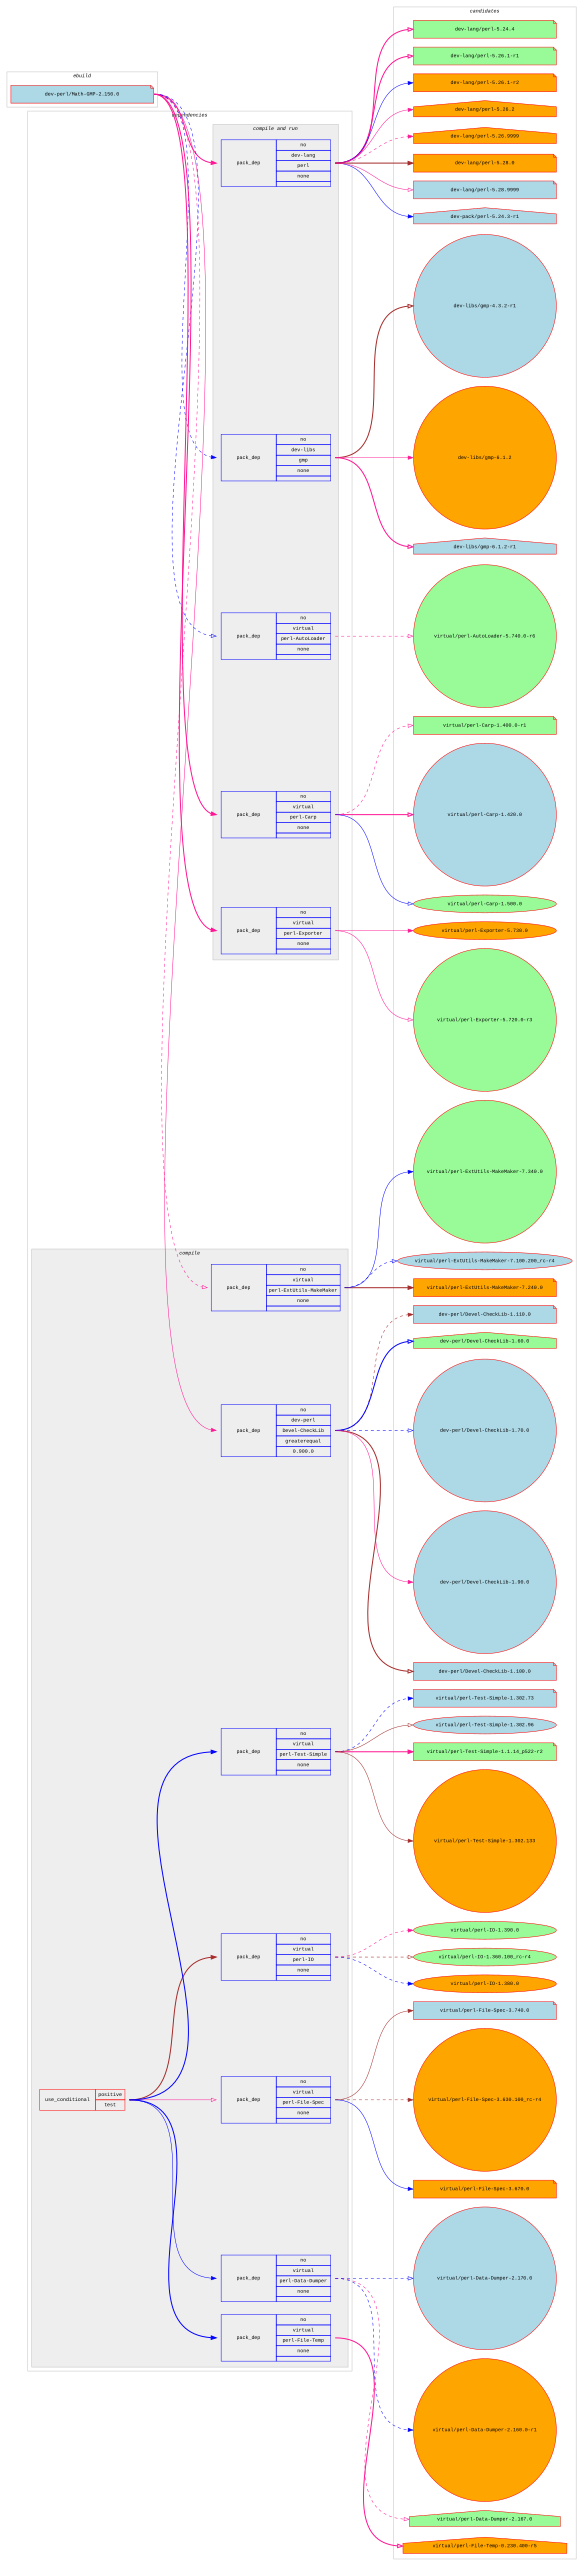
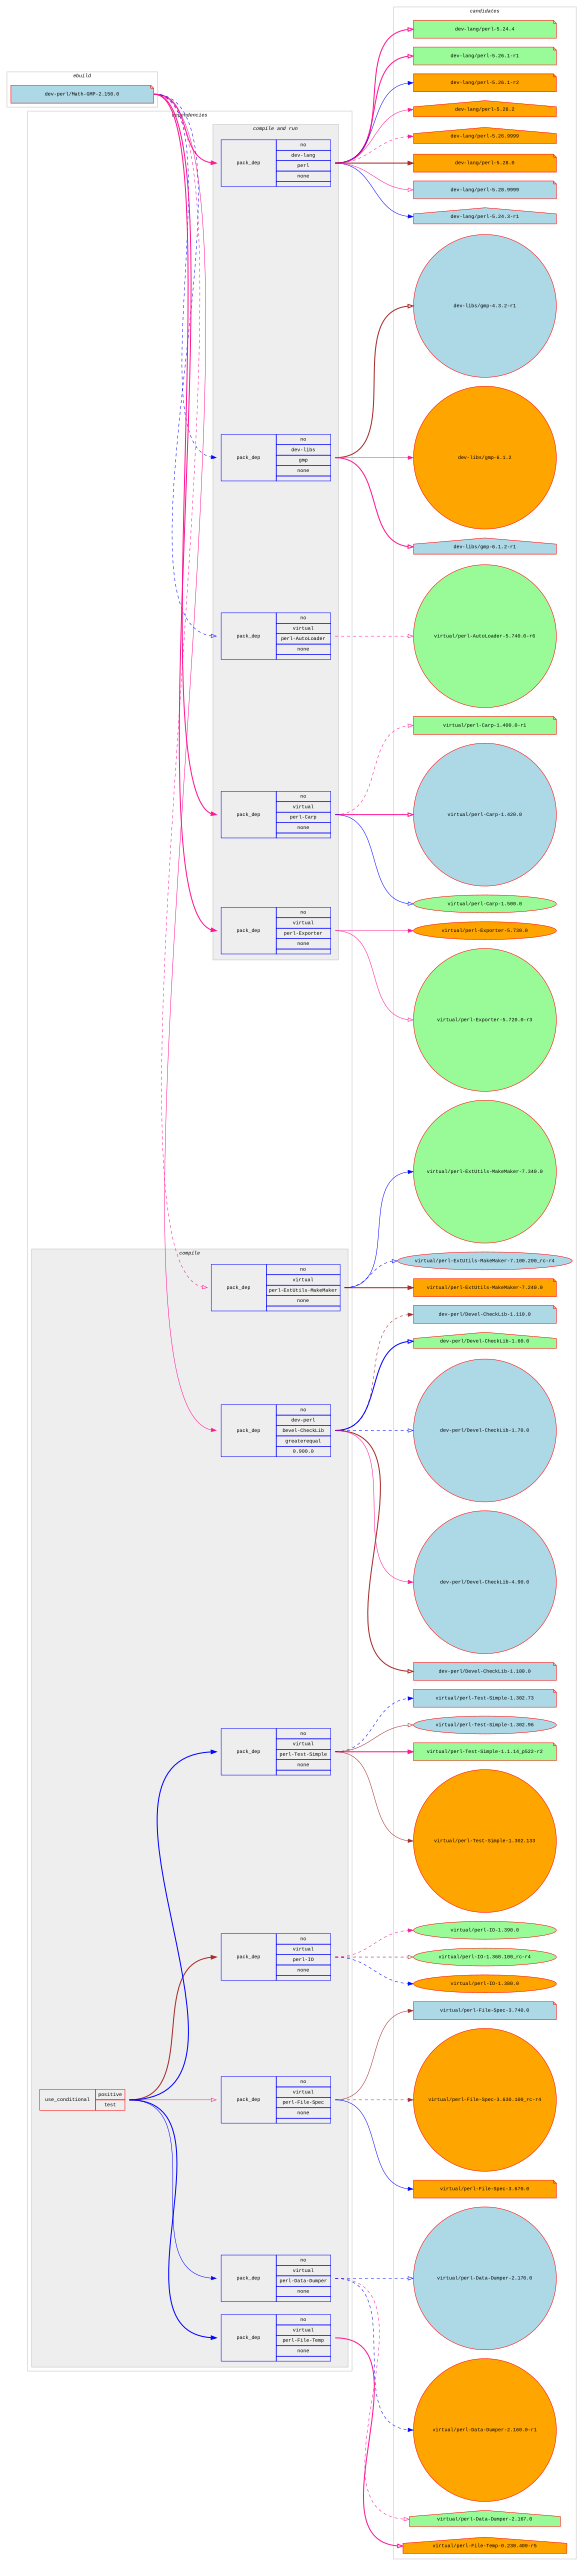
(485, 217) -> (485, 217)
(485, 1582) -> (485, 1582)
